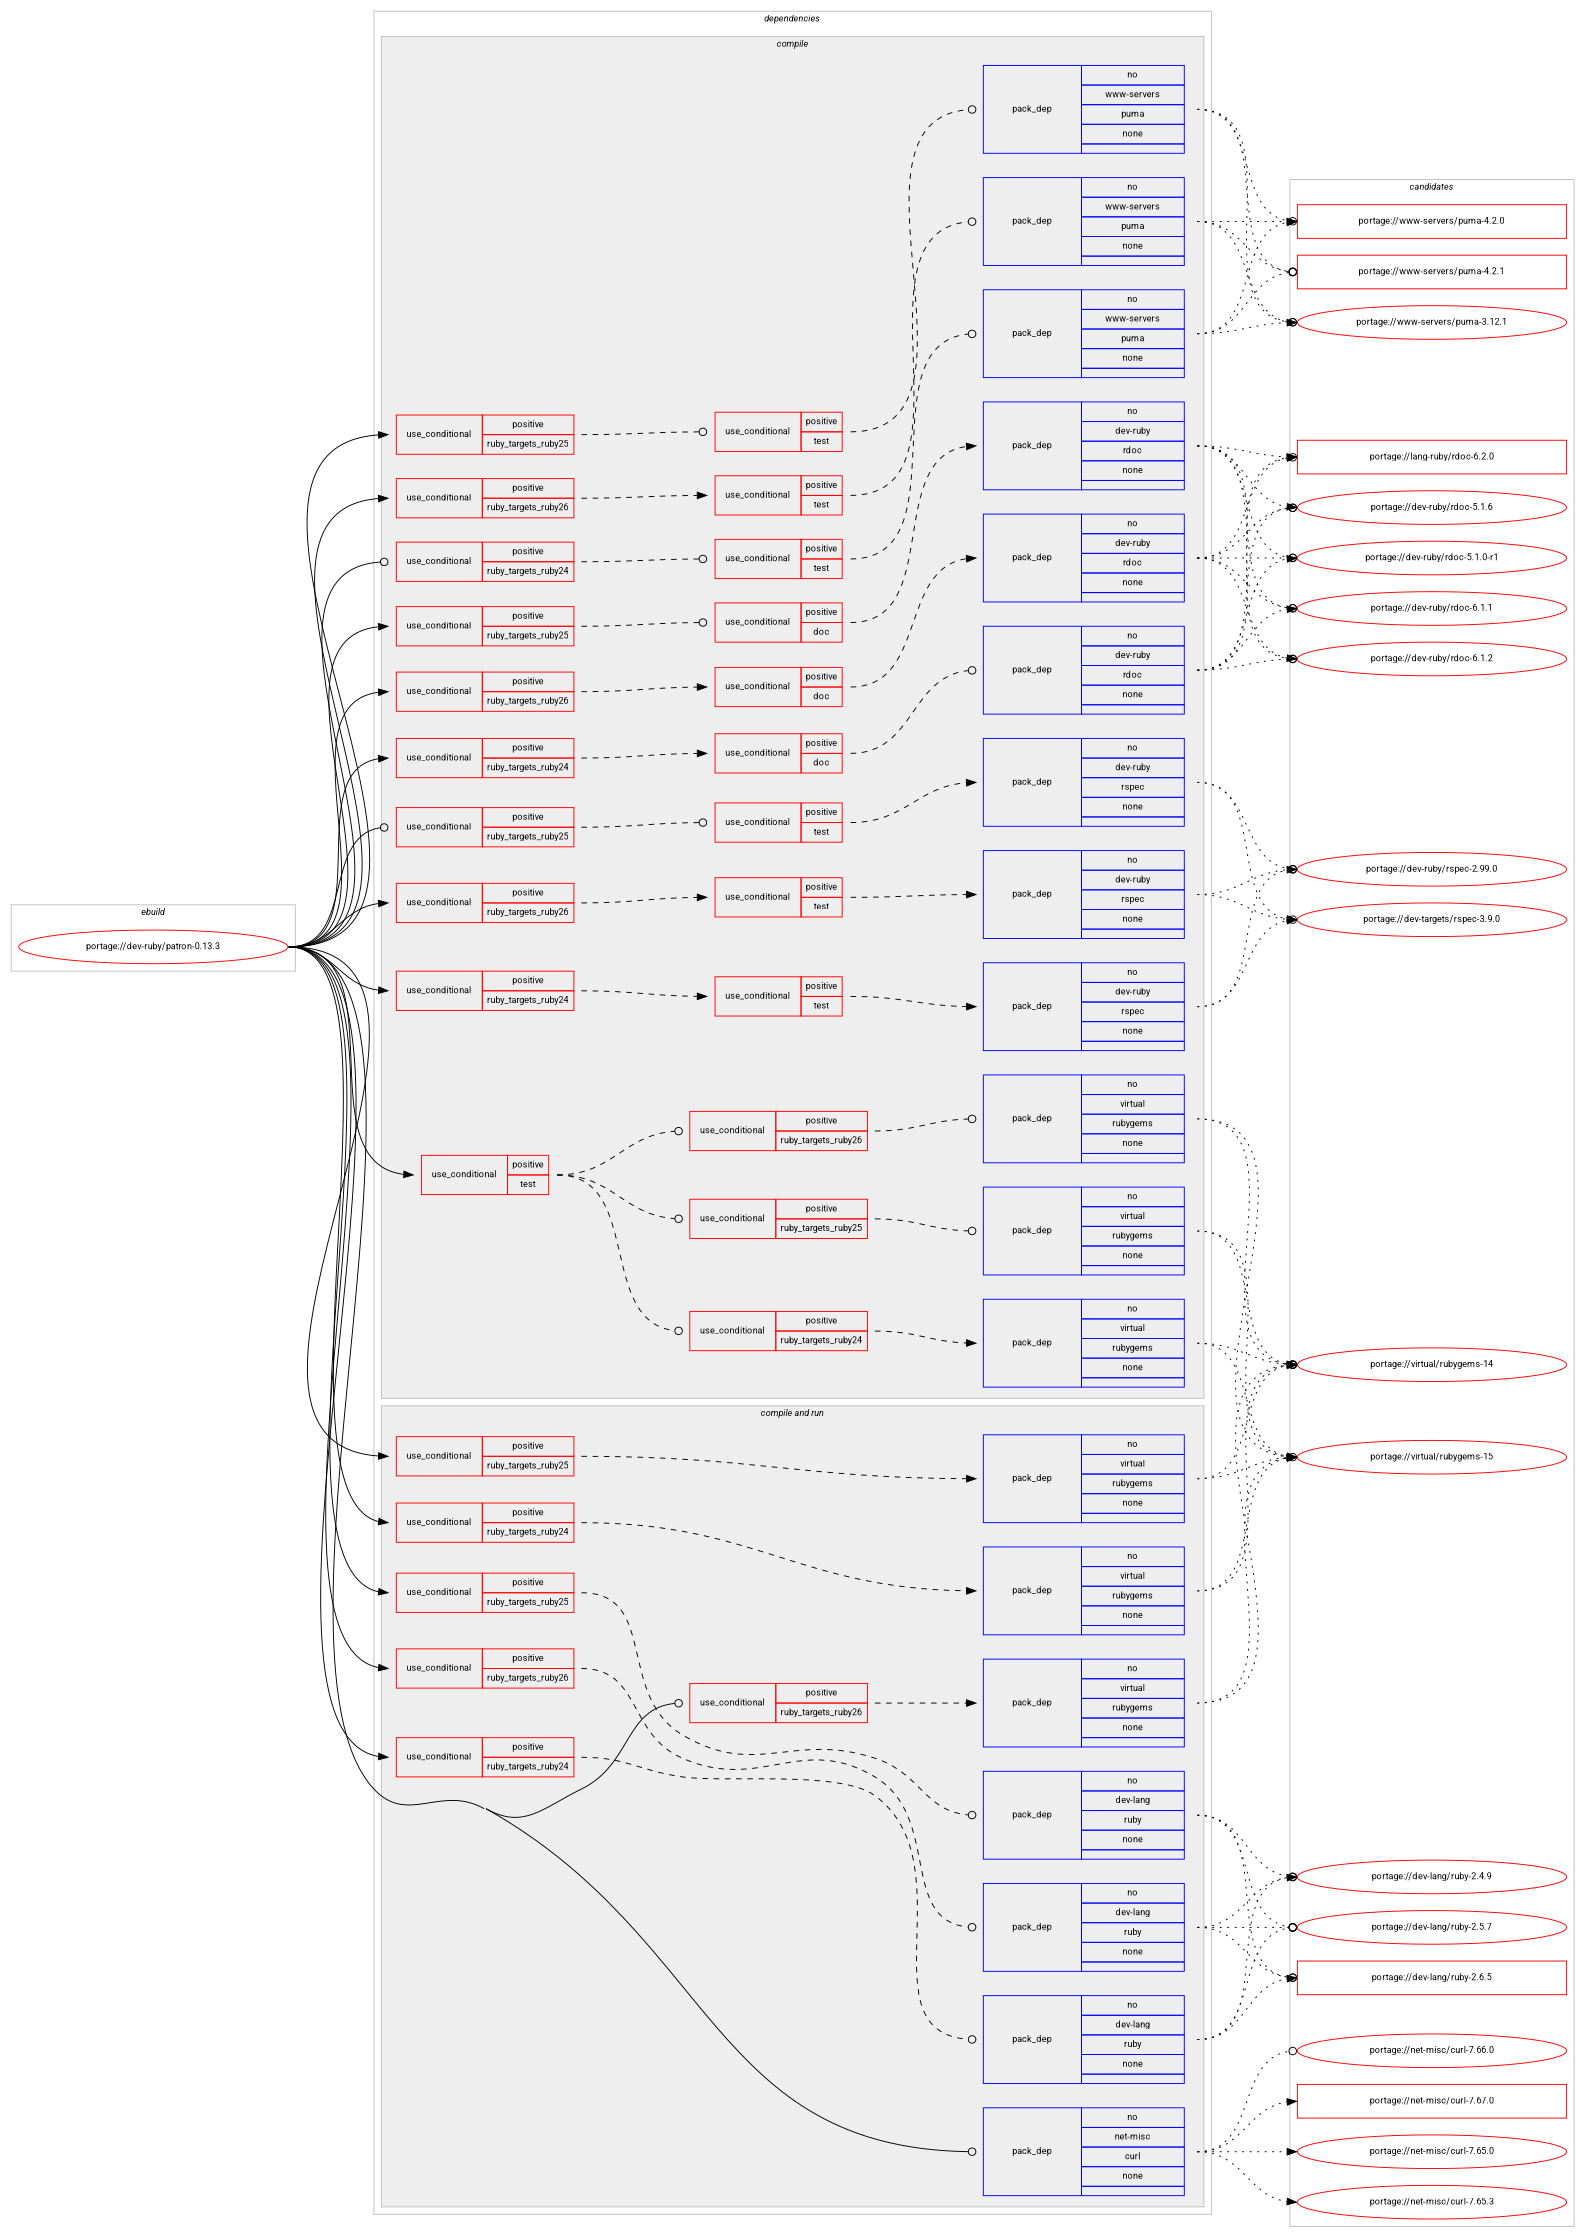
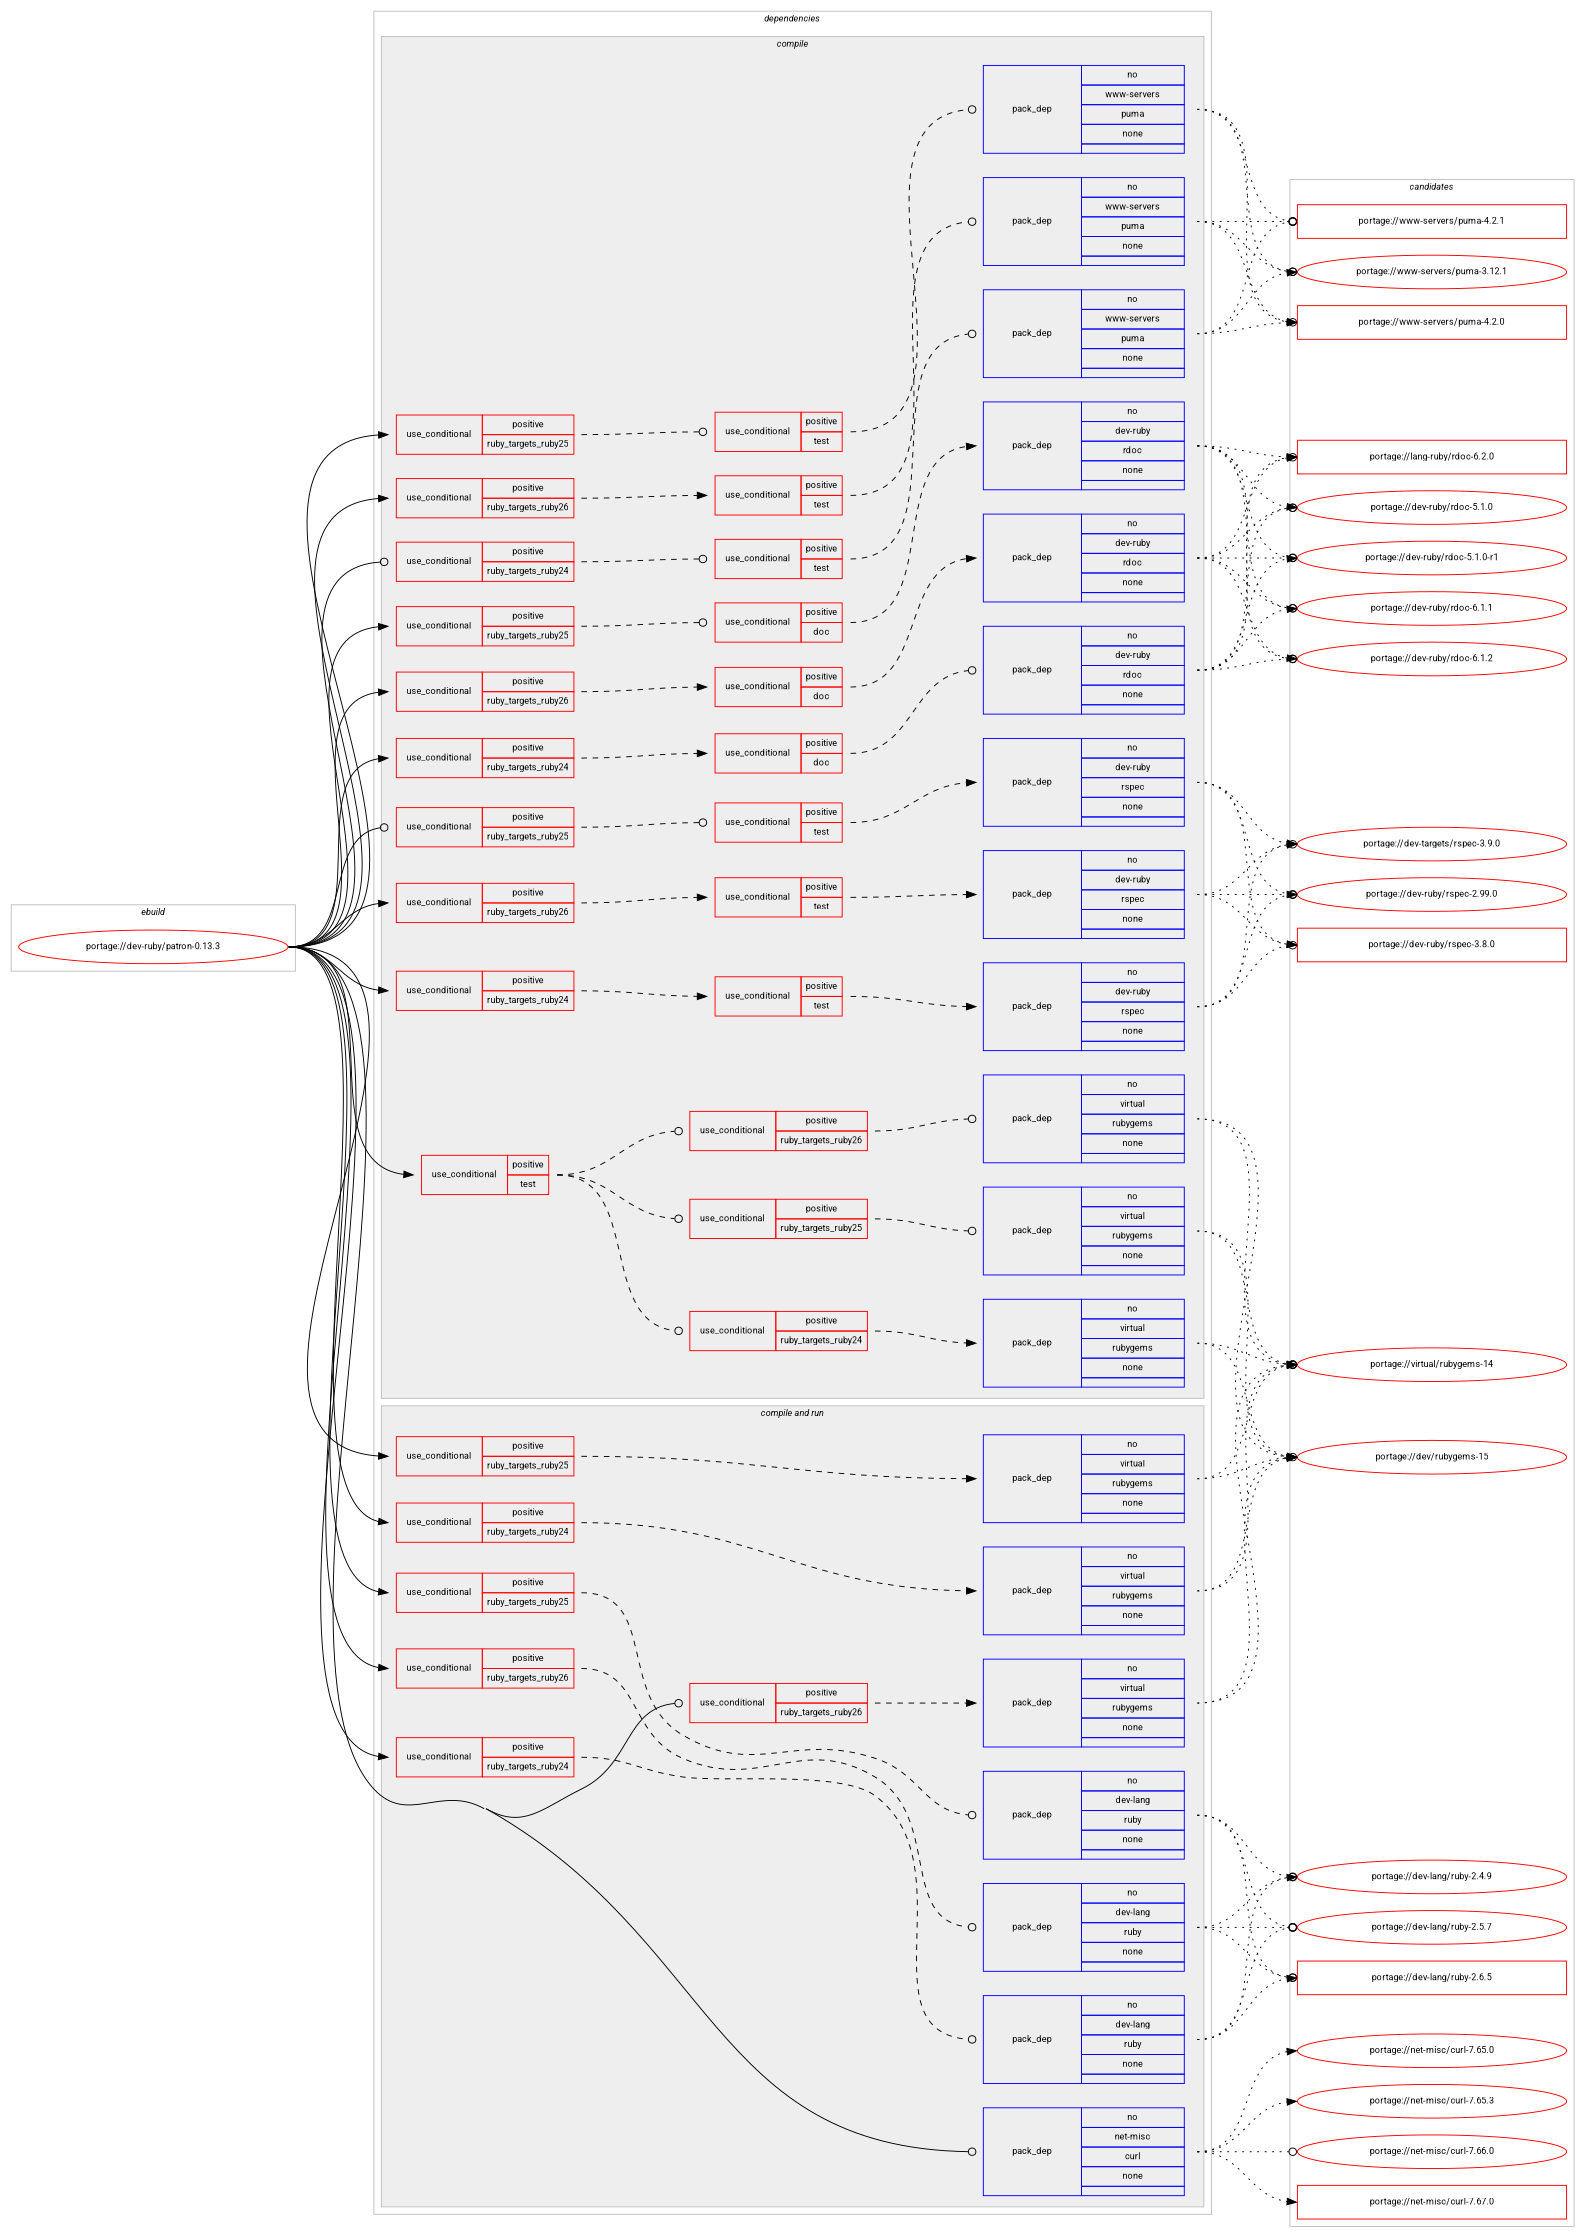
(1432, 508) -> (1432, 508)
none -> (1432, 945)
(1432, 1457) -> (1432, 1457)
